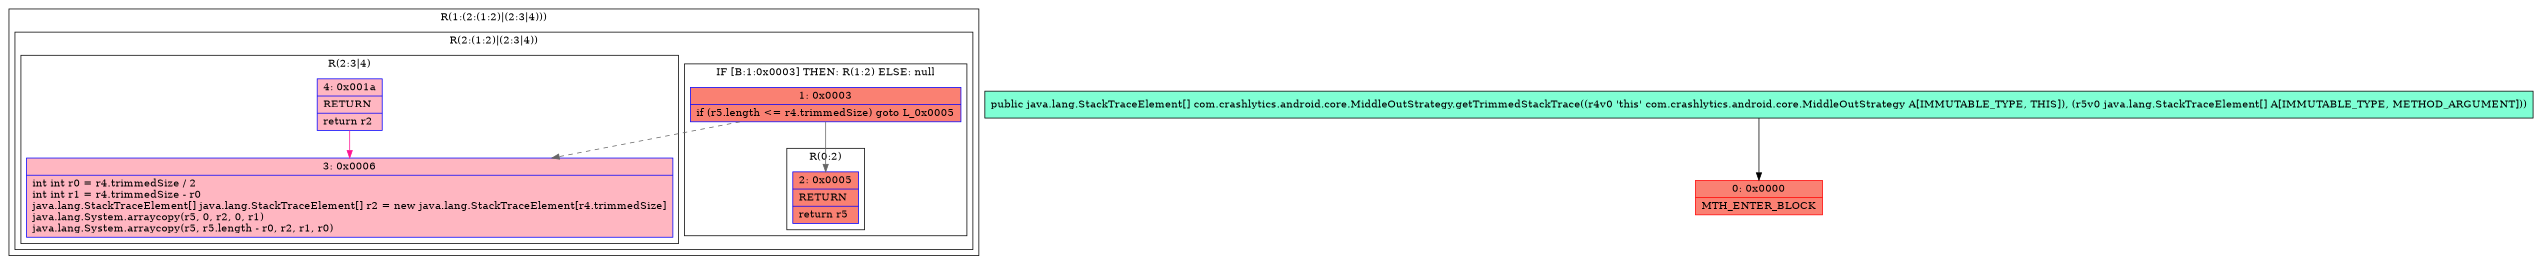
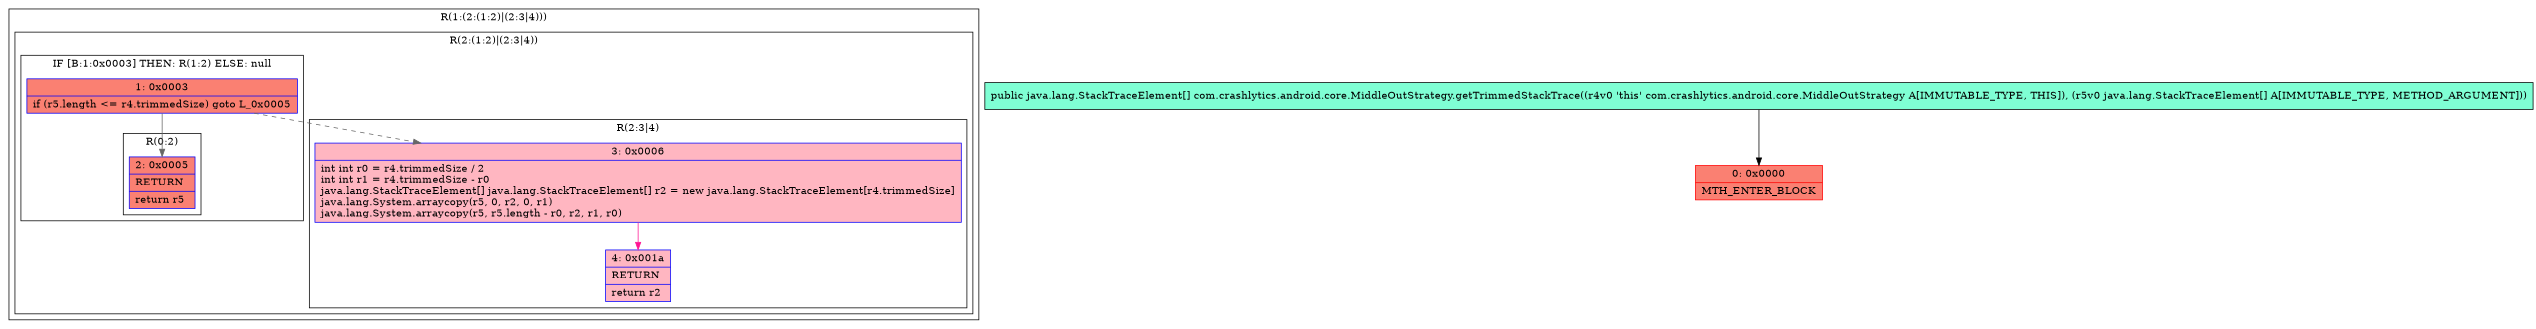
(350, 140) -> (638, 232)
